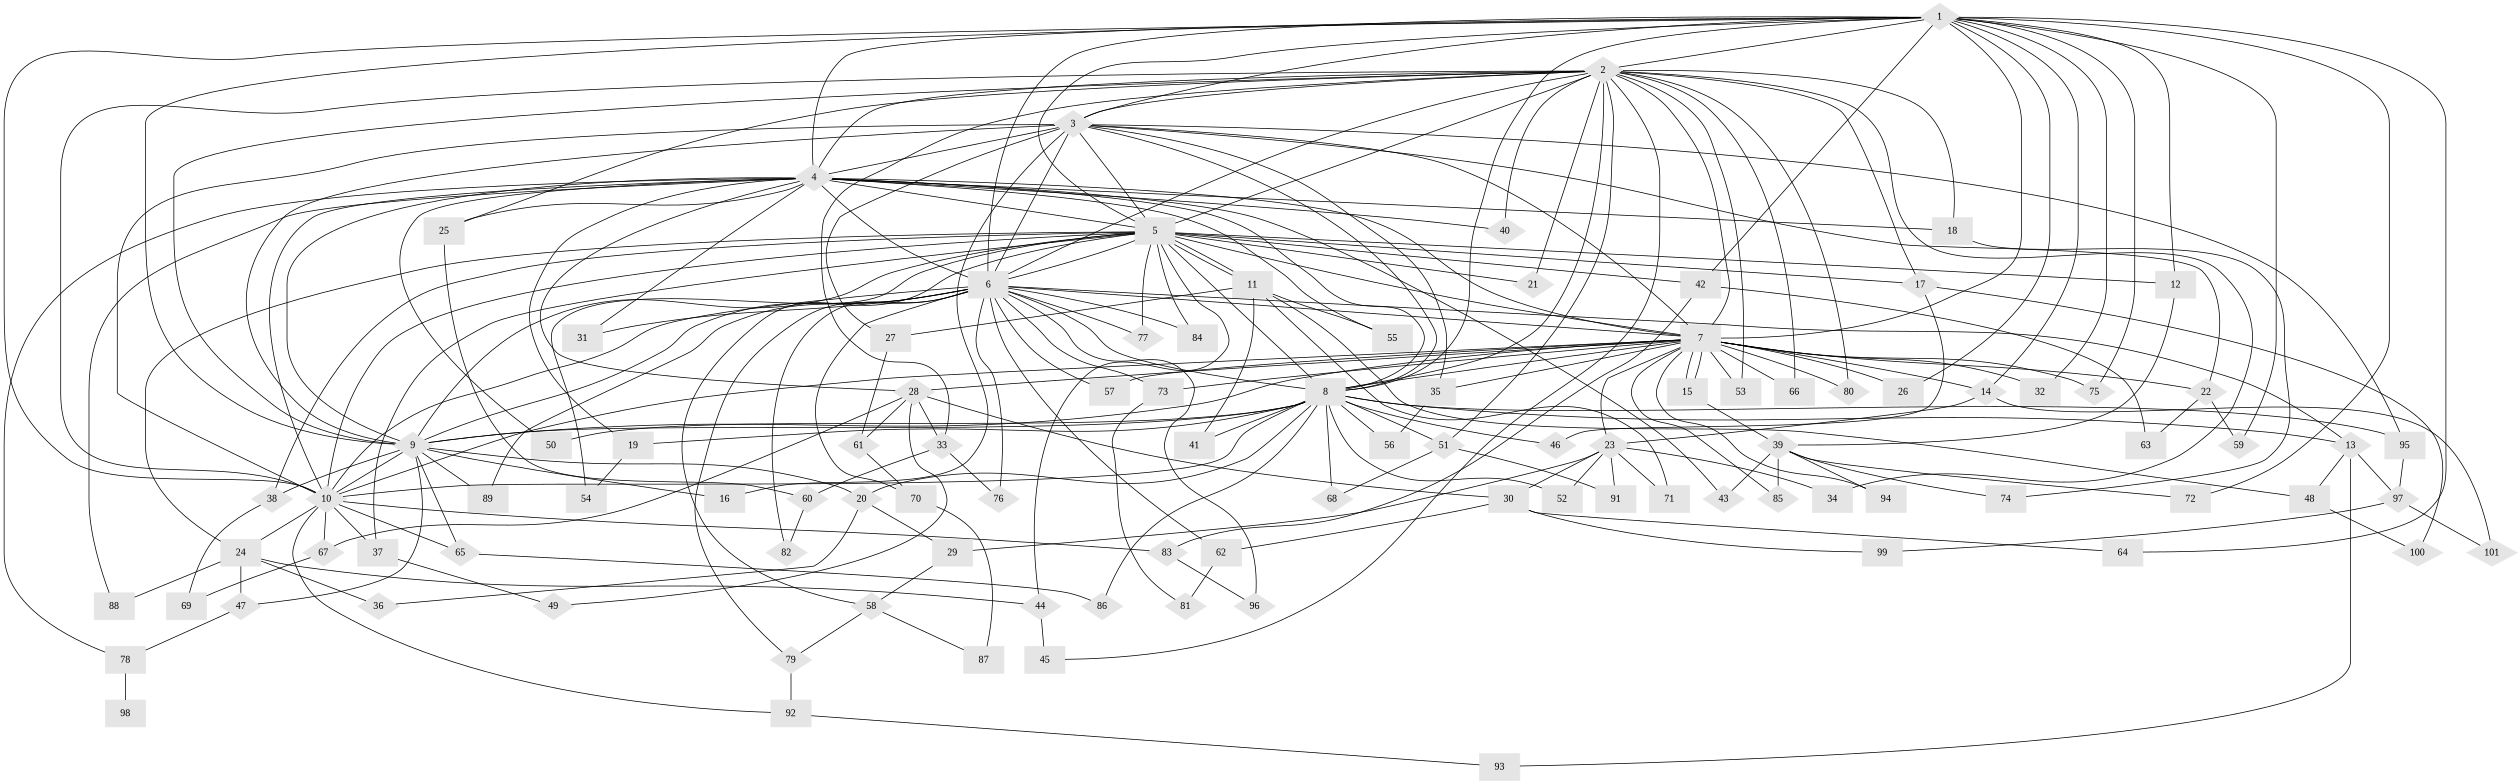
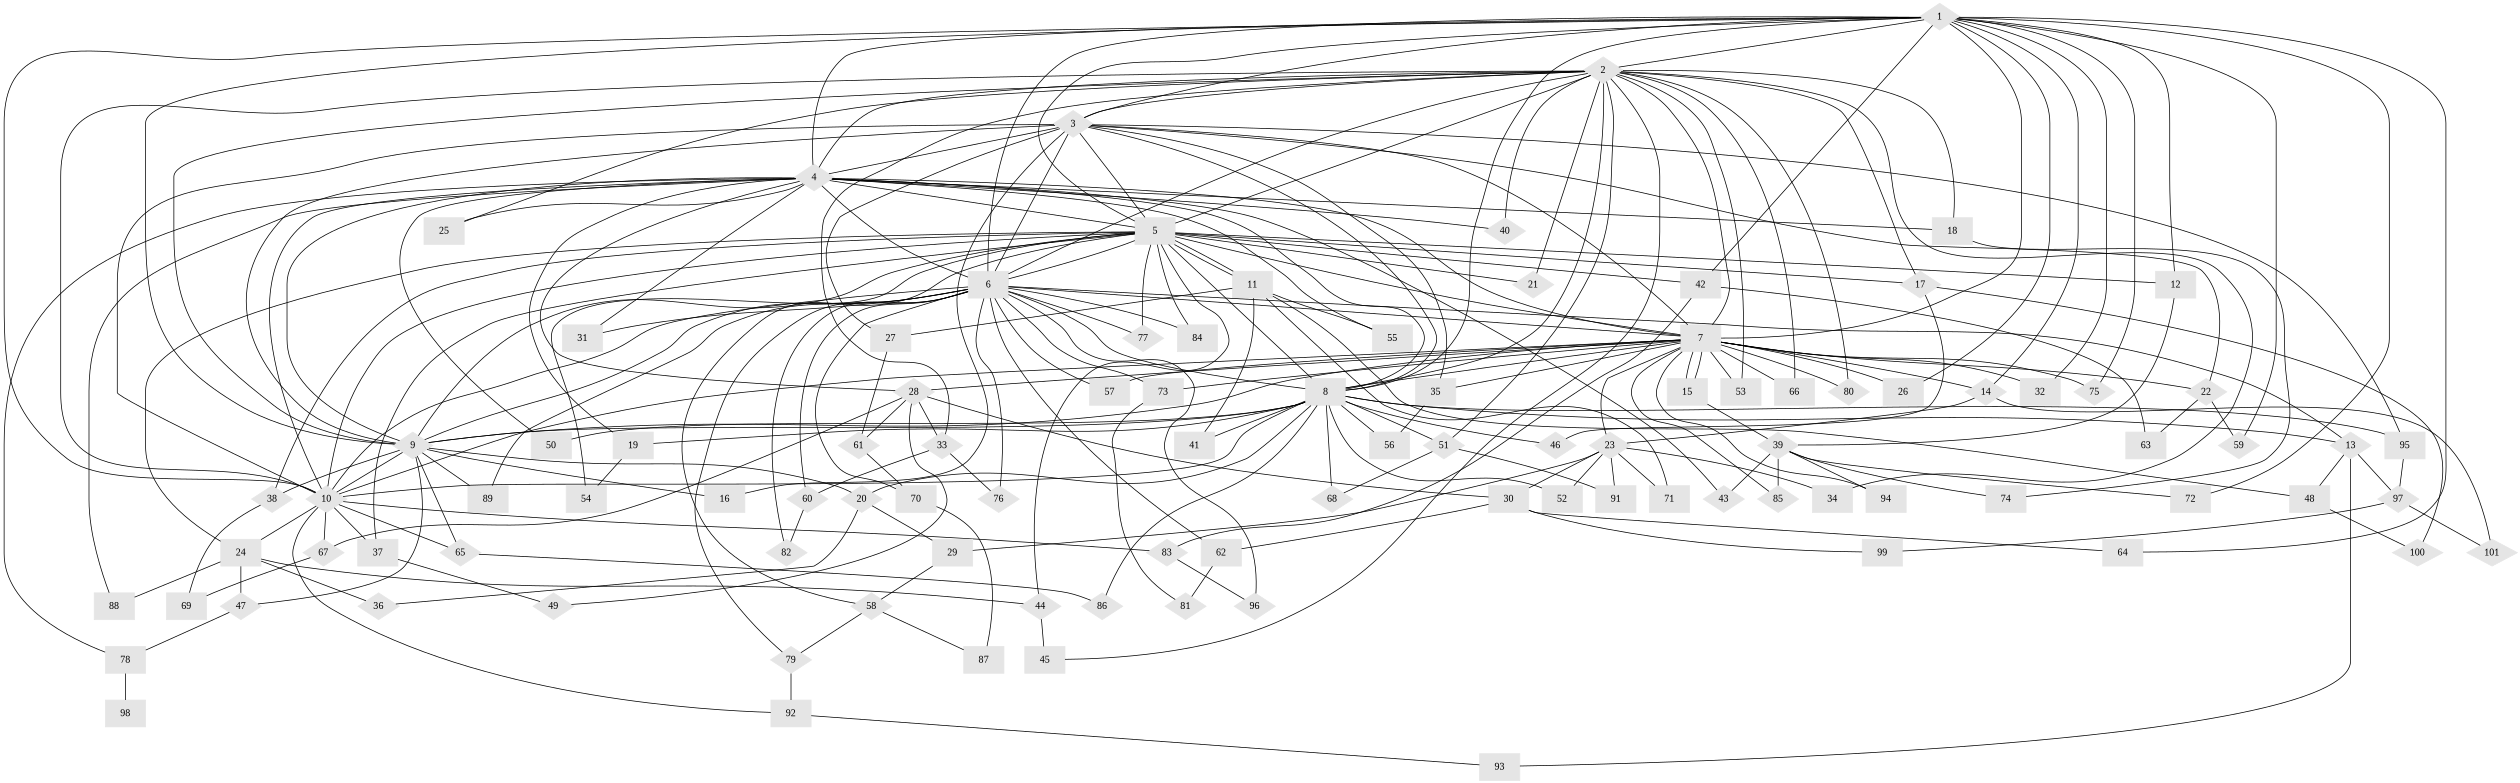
(495, 426) -> (826, 338)
